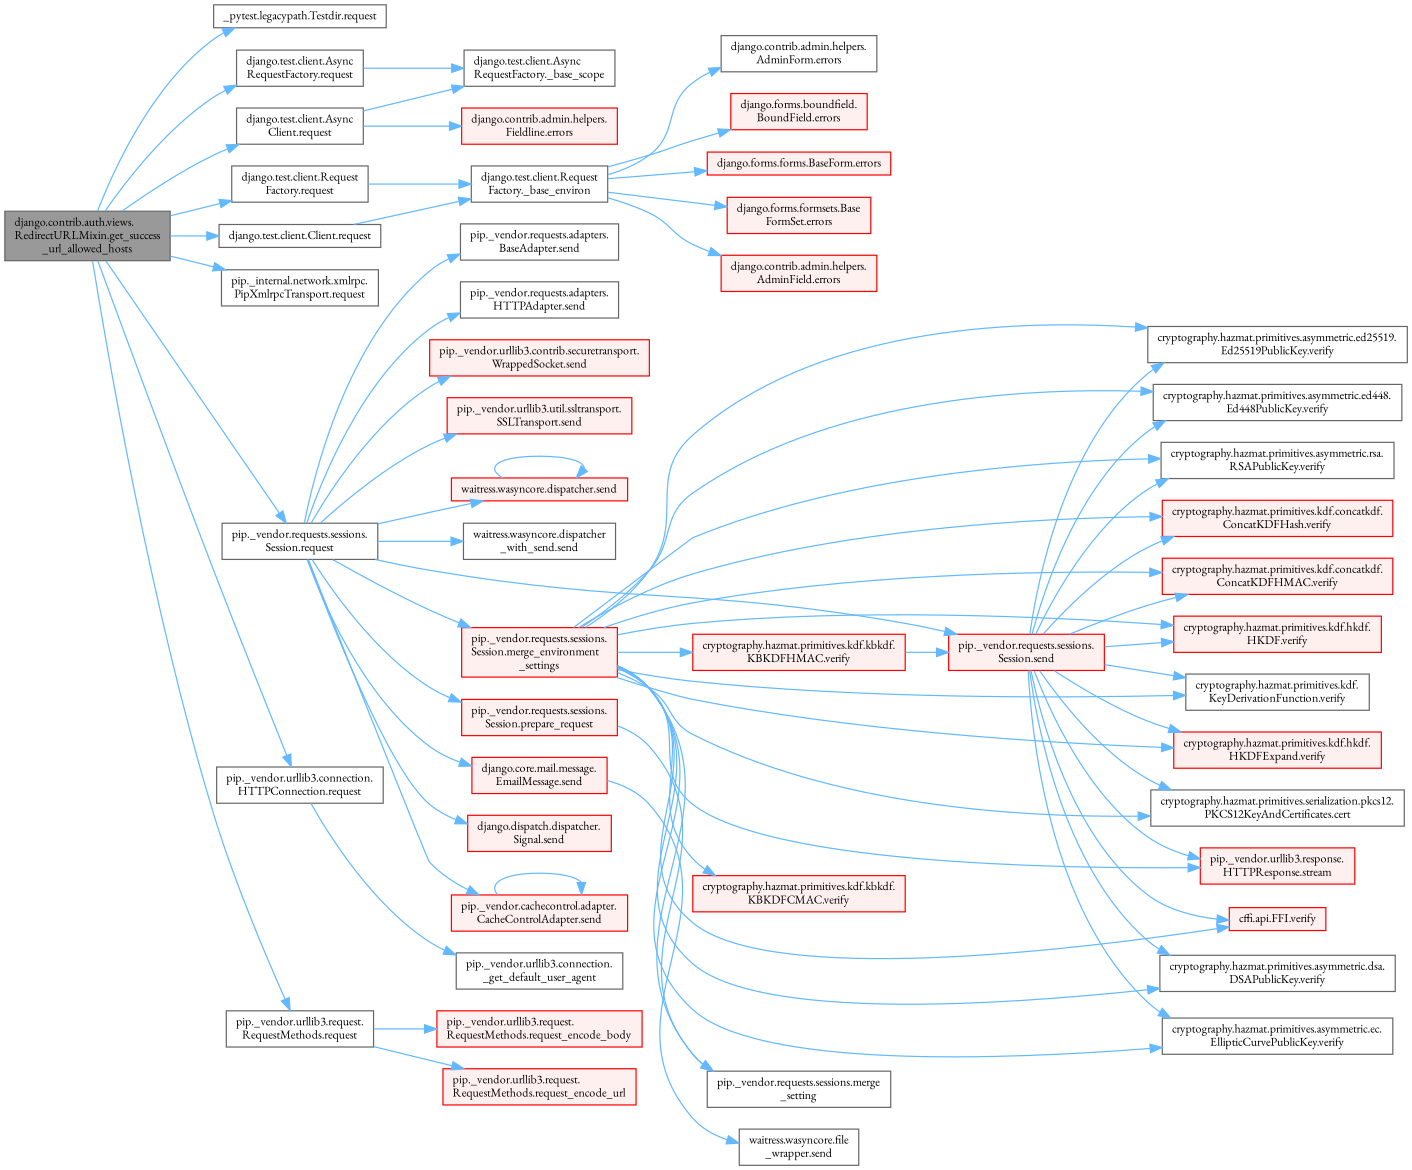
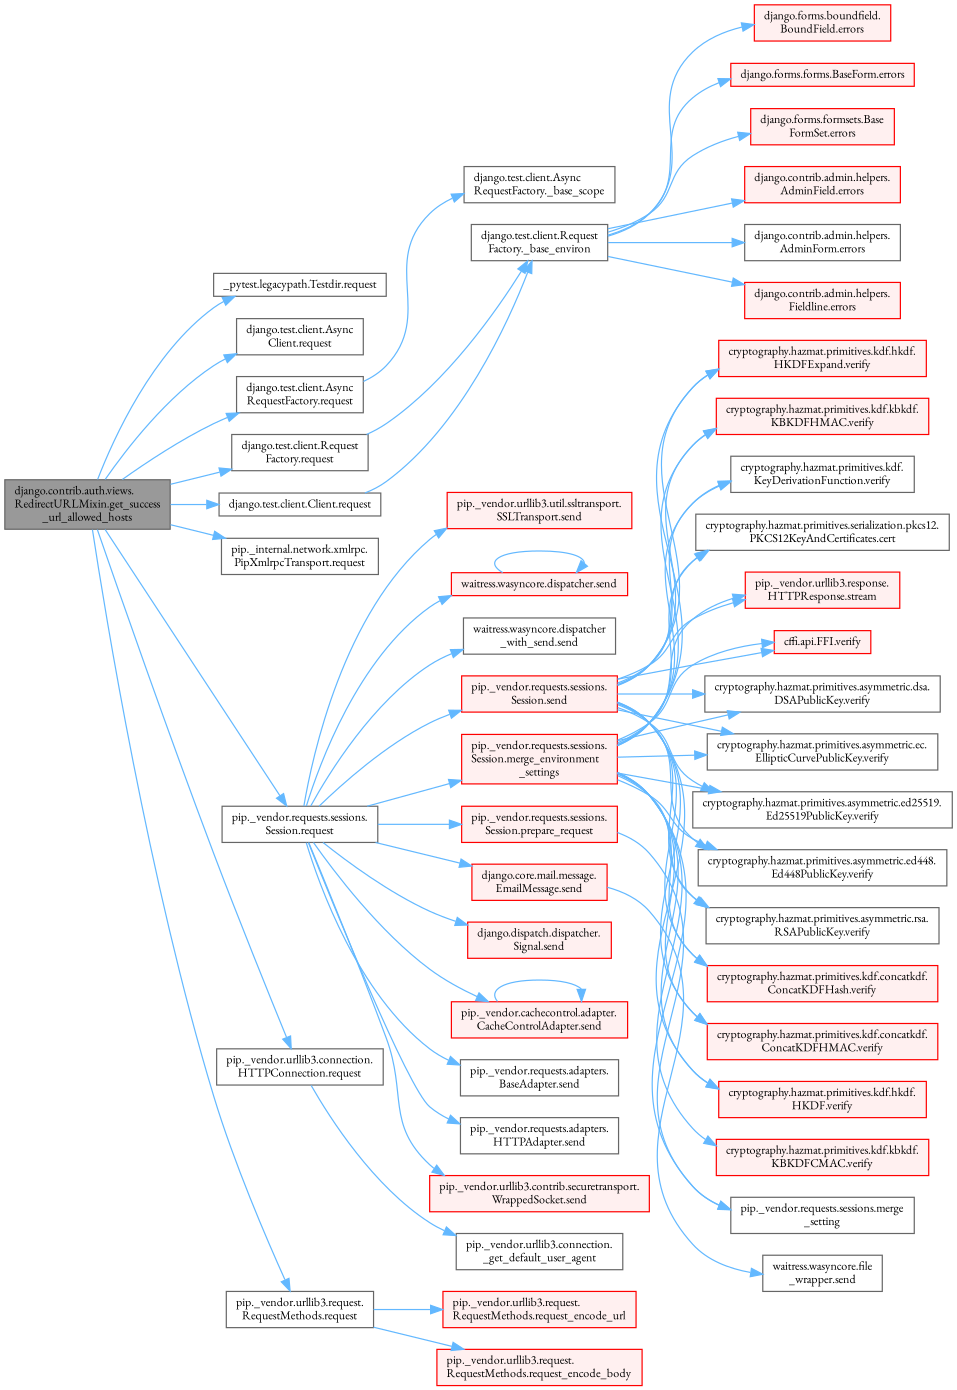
(408, 100) -> none
(406, 126) -> (670, 269)
(921, 652) -> (672, 566)
